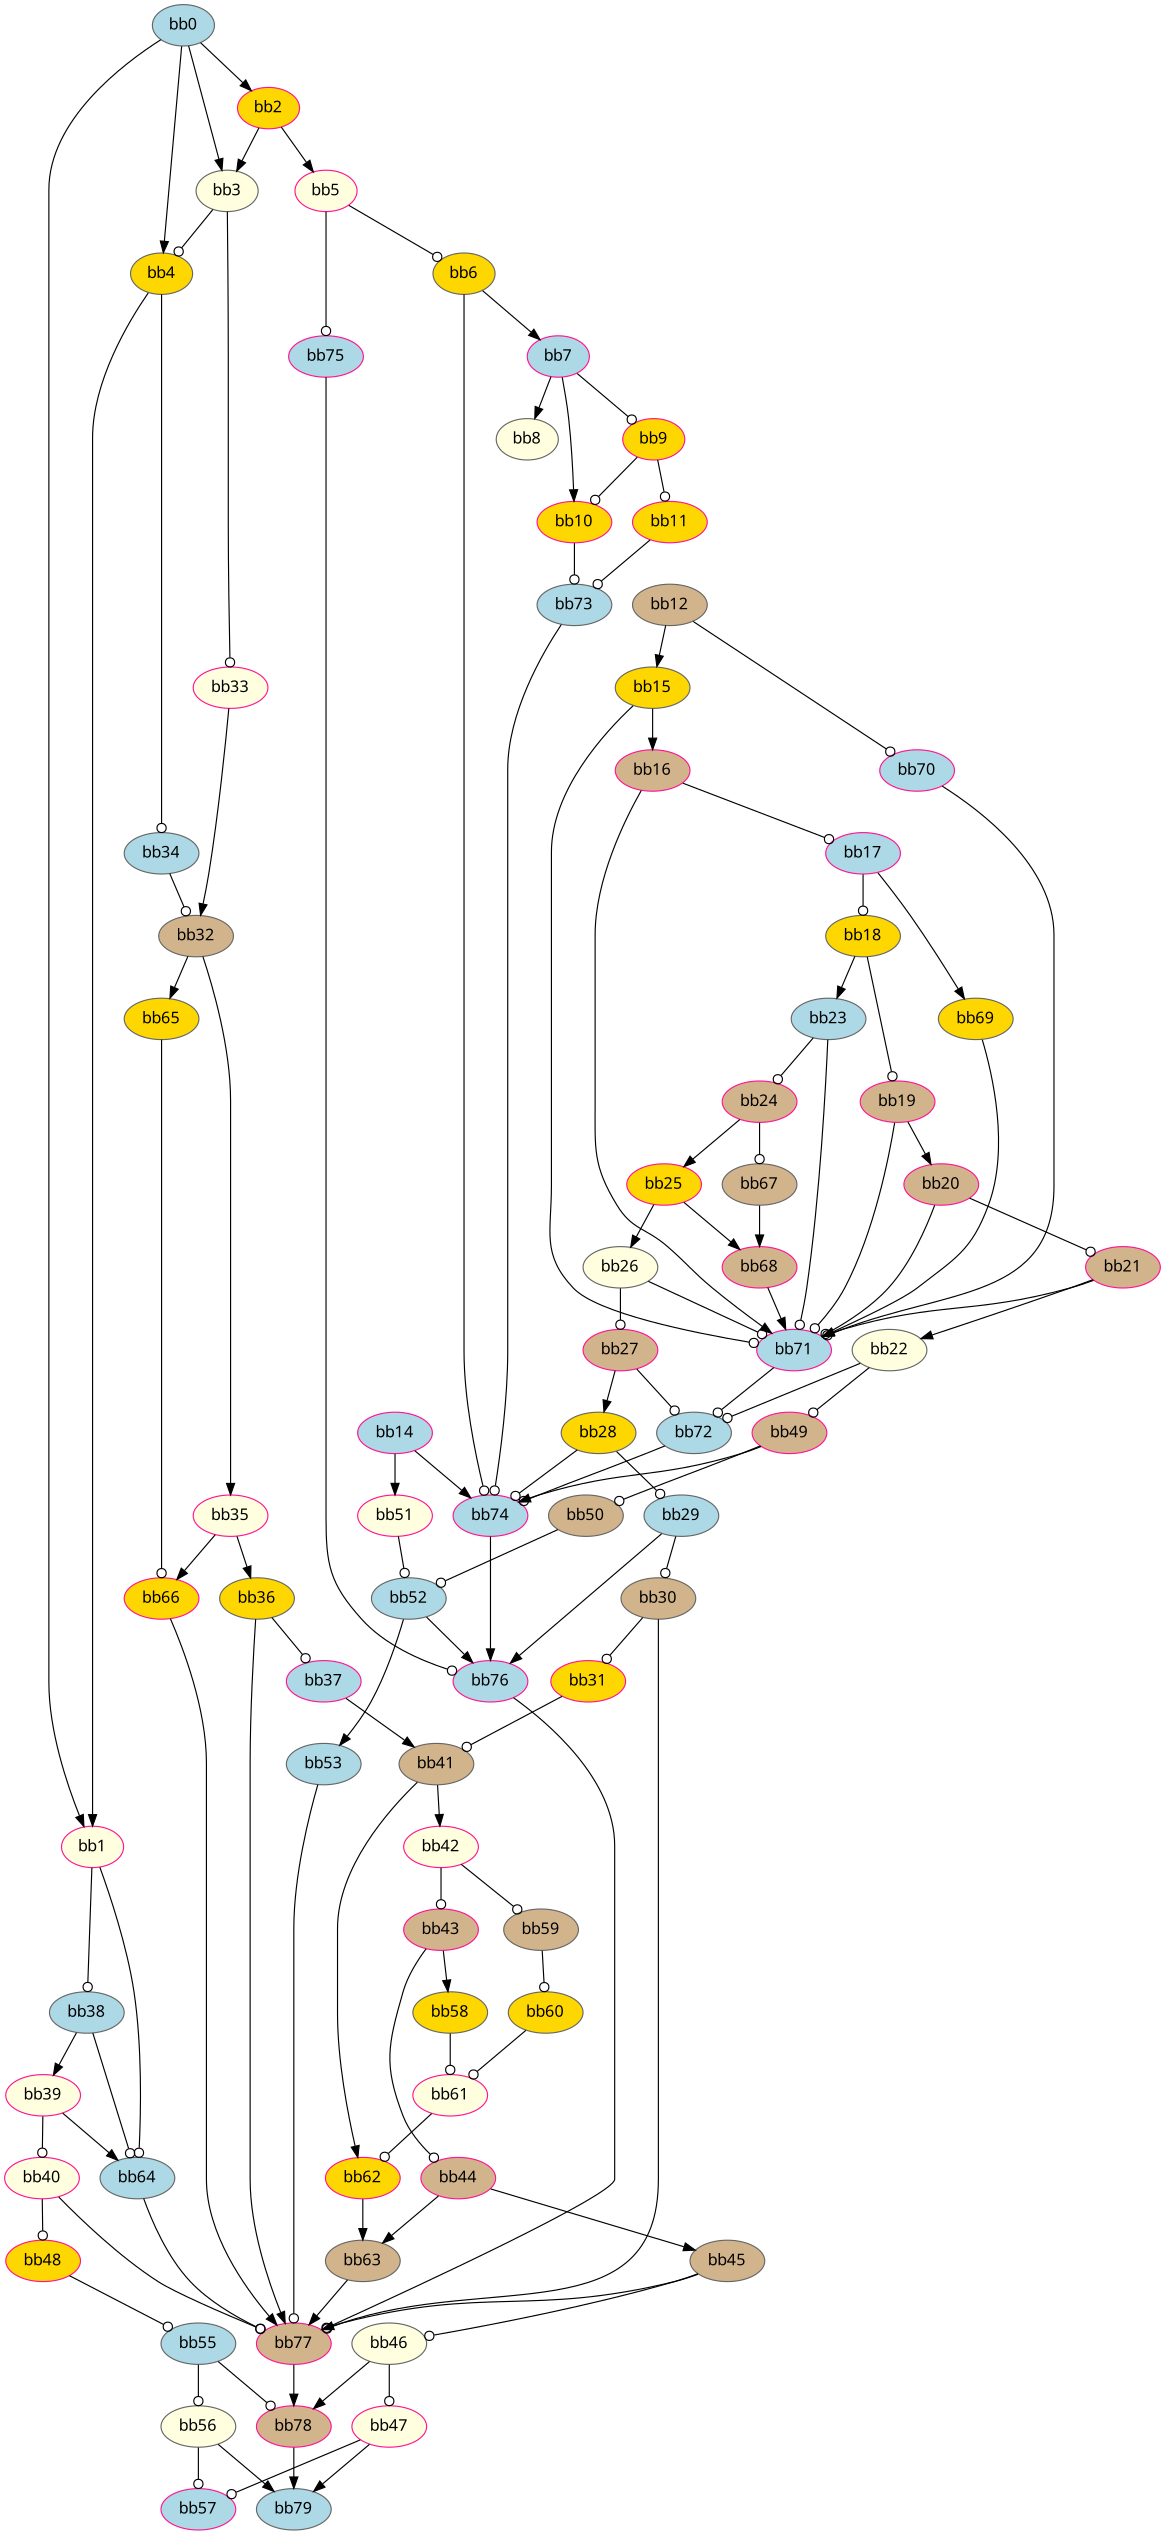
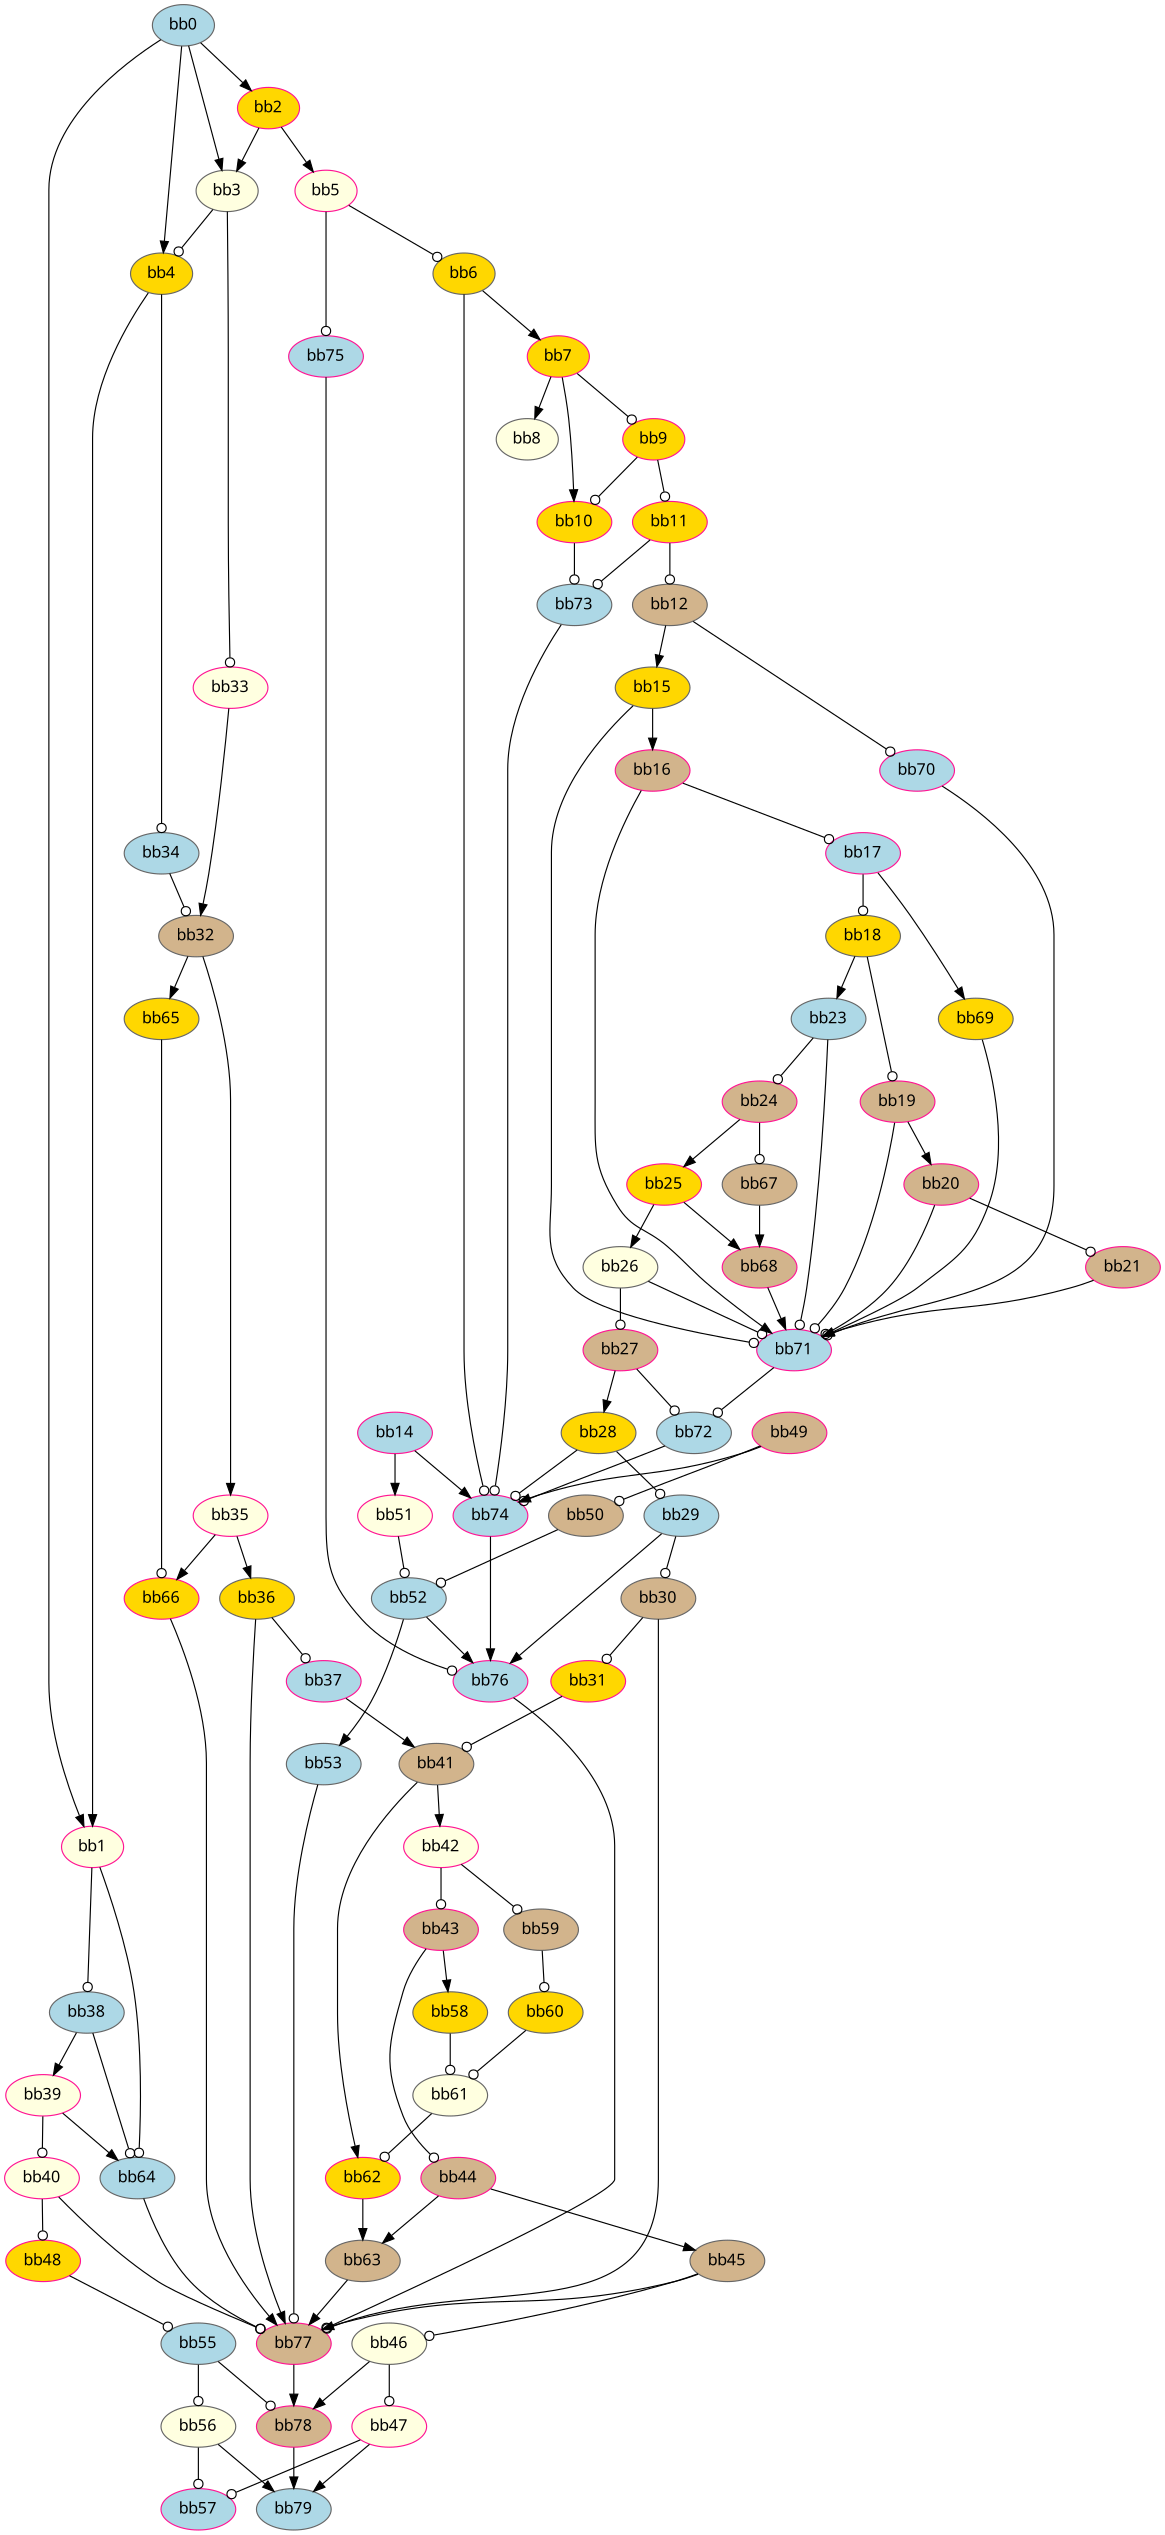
(558, 356) -> (558, 356)
none -> (670, 559)
(890, 1350) -> none
(450, 2095) -> (450, 2095)
